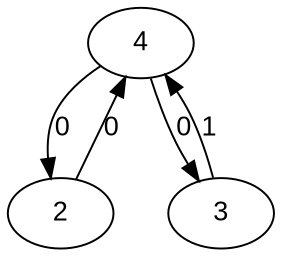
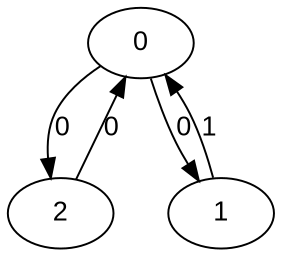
(141, 43) -> (141, 43)
(221, 213) -> (221, 213)
